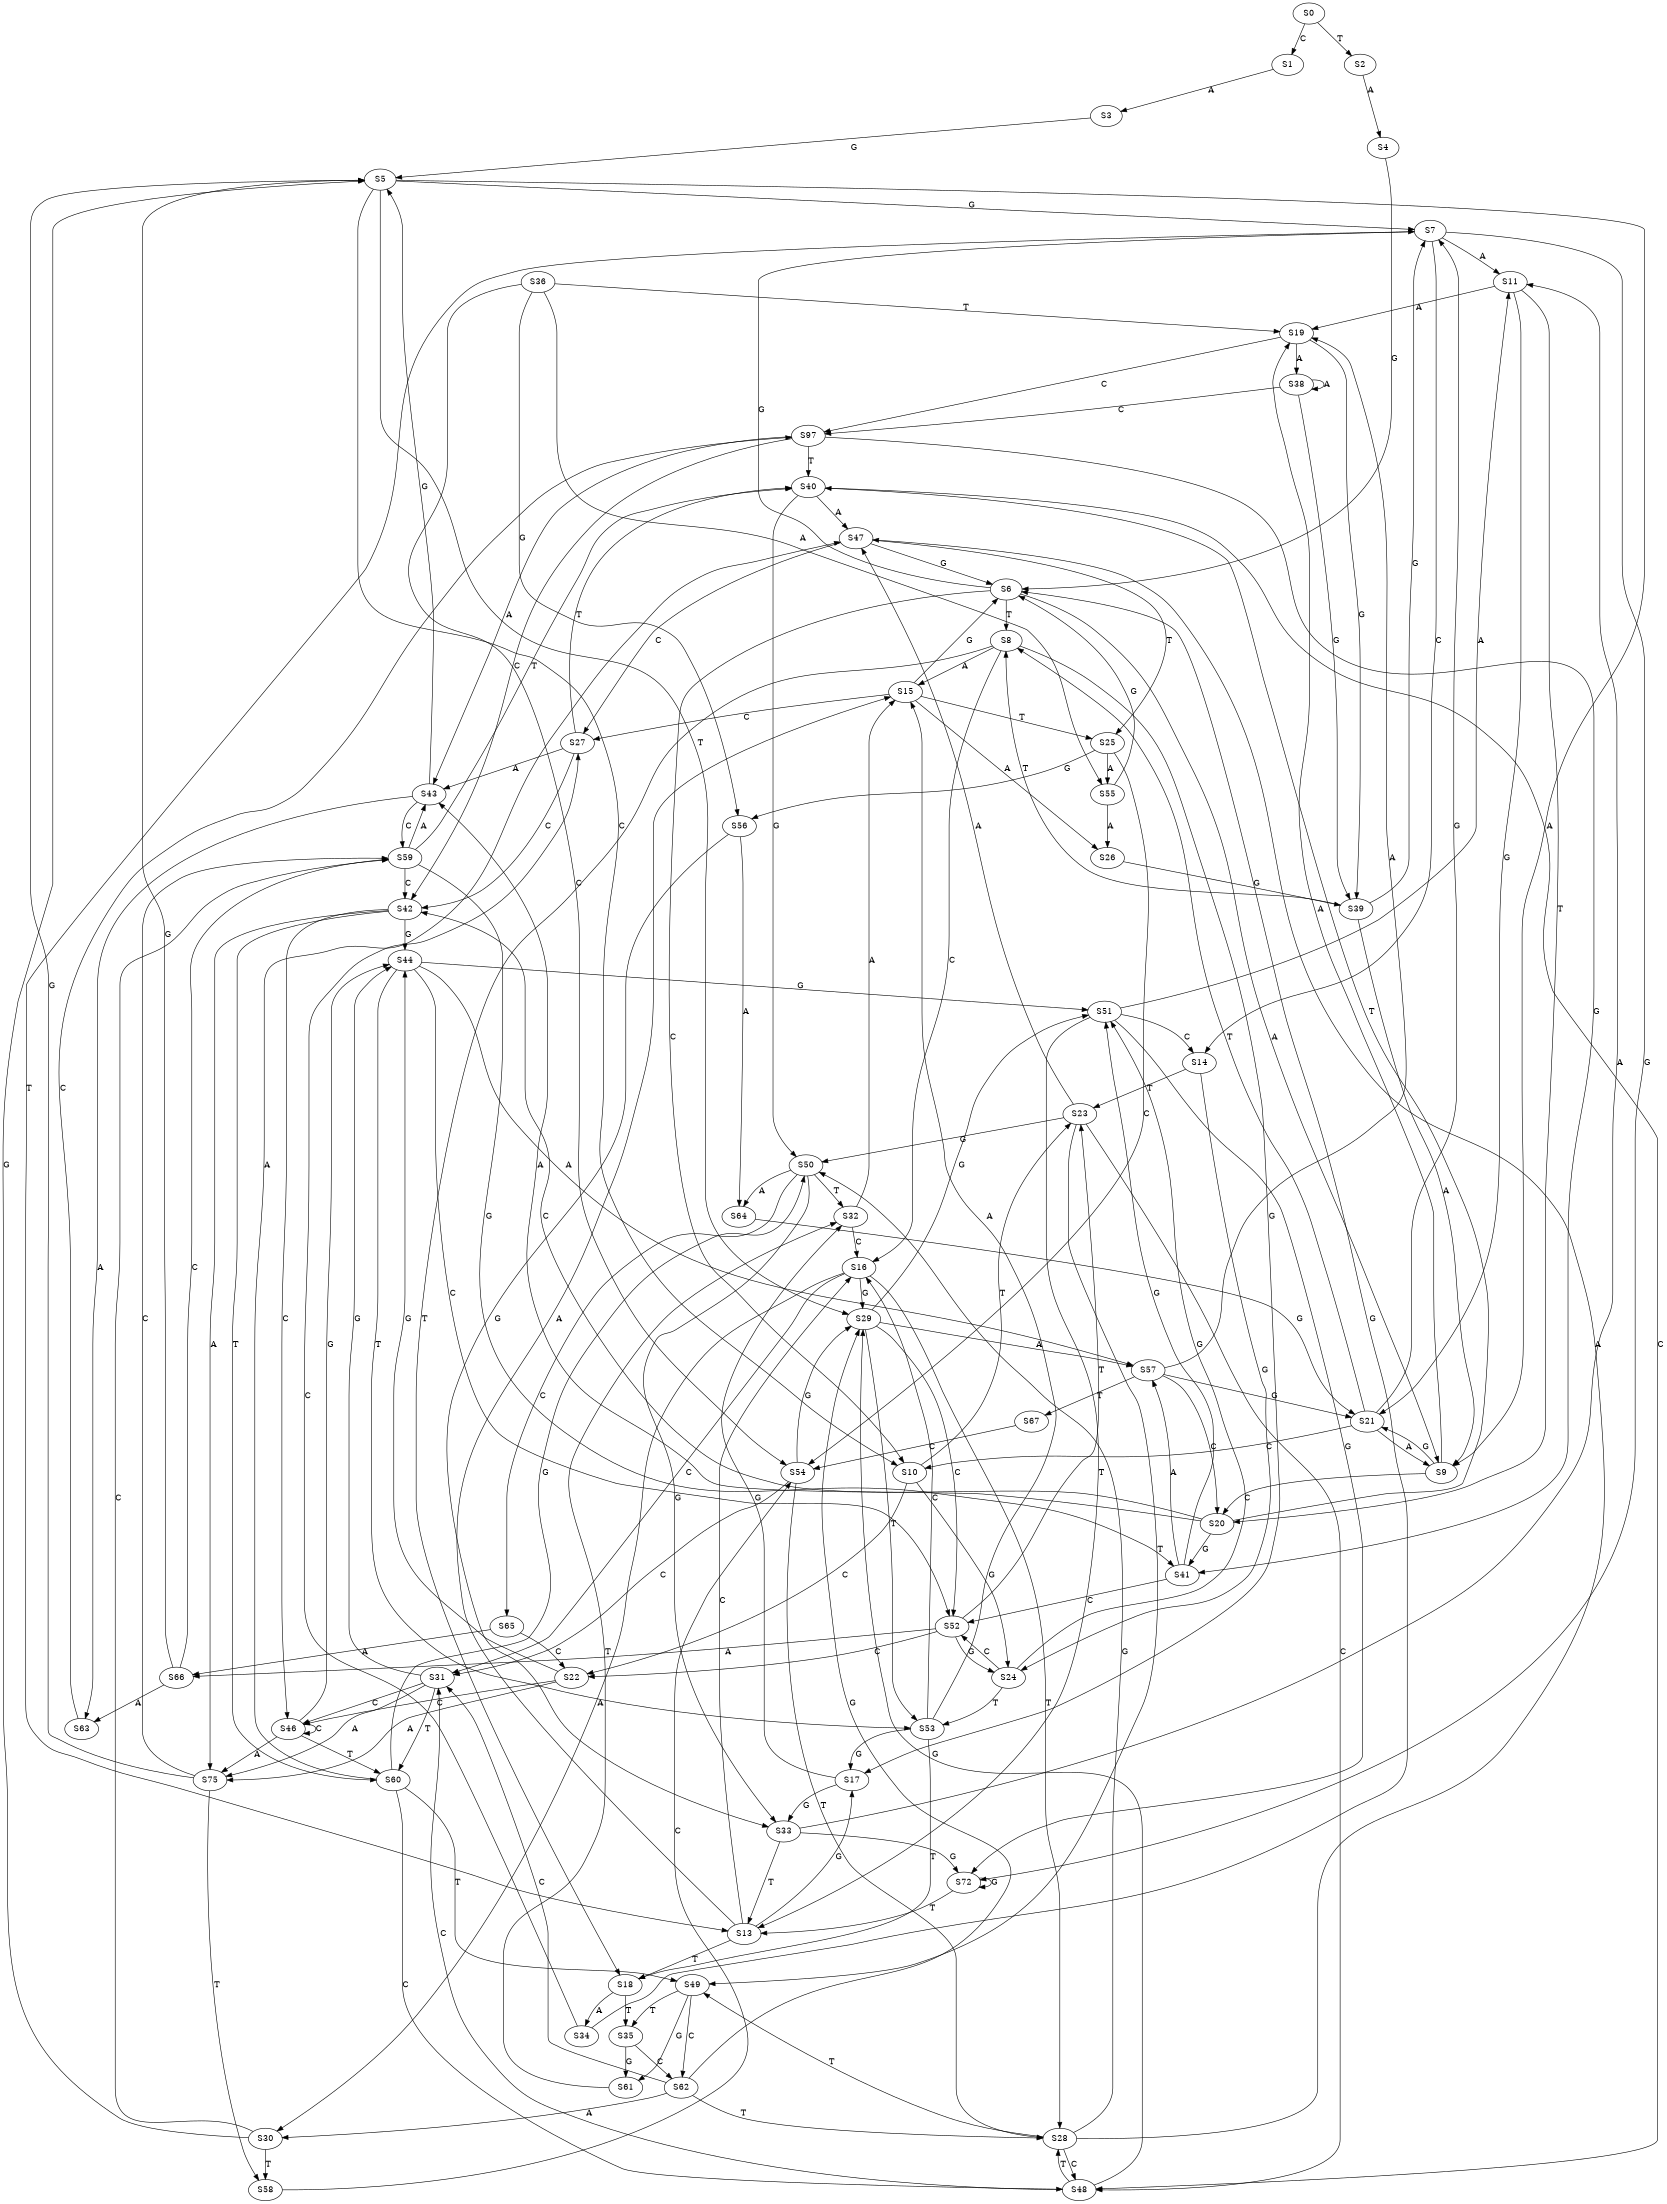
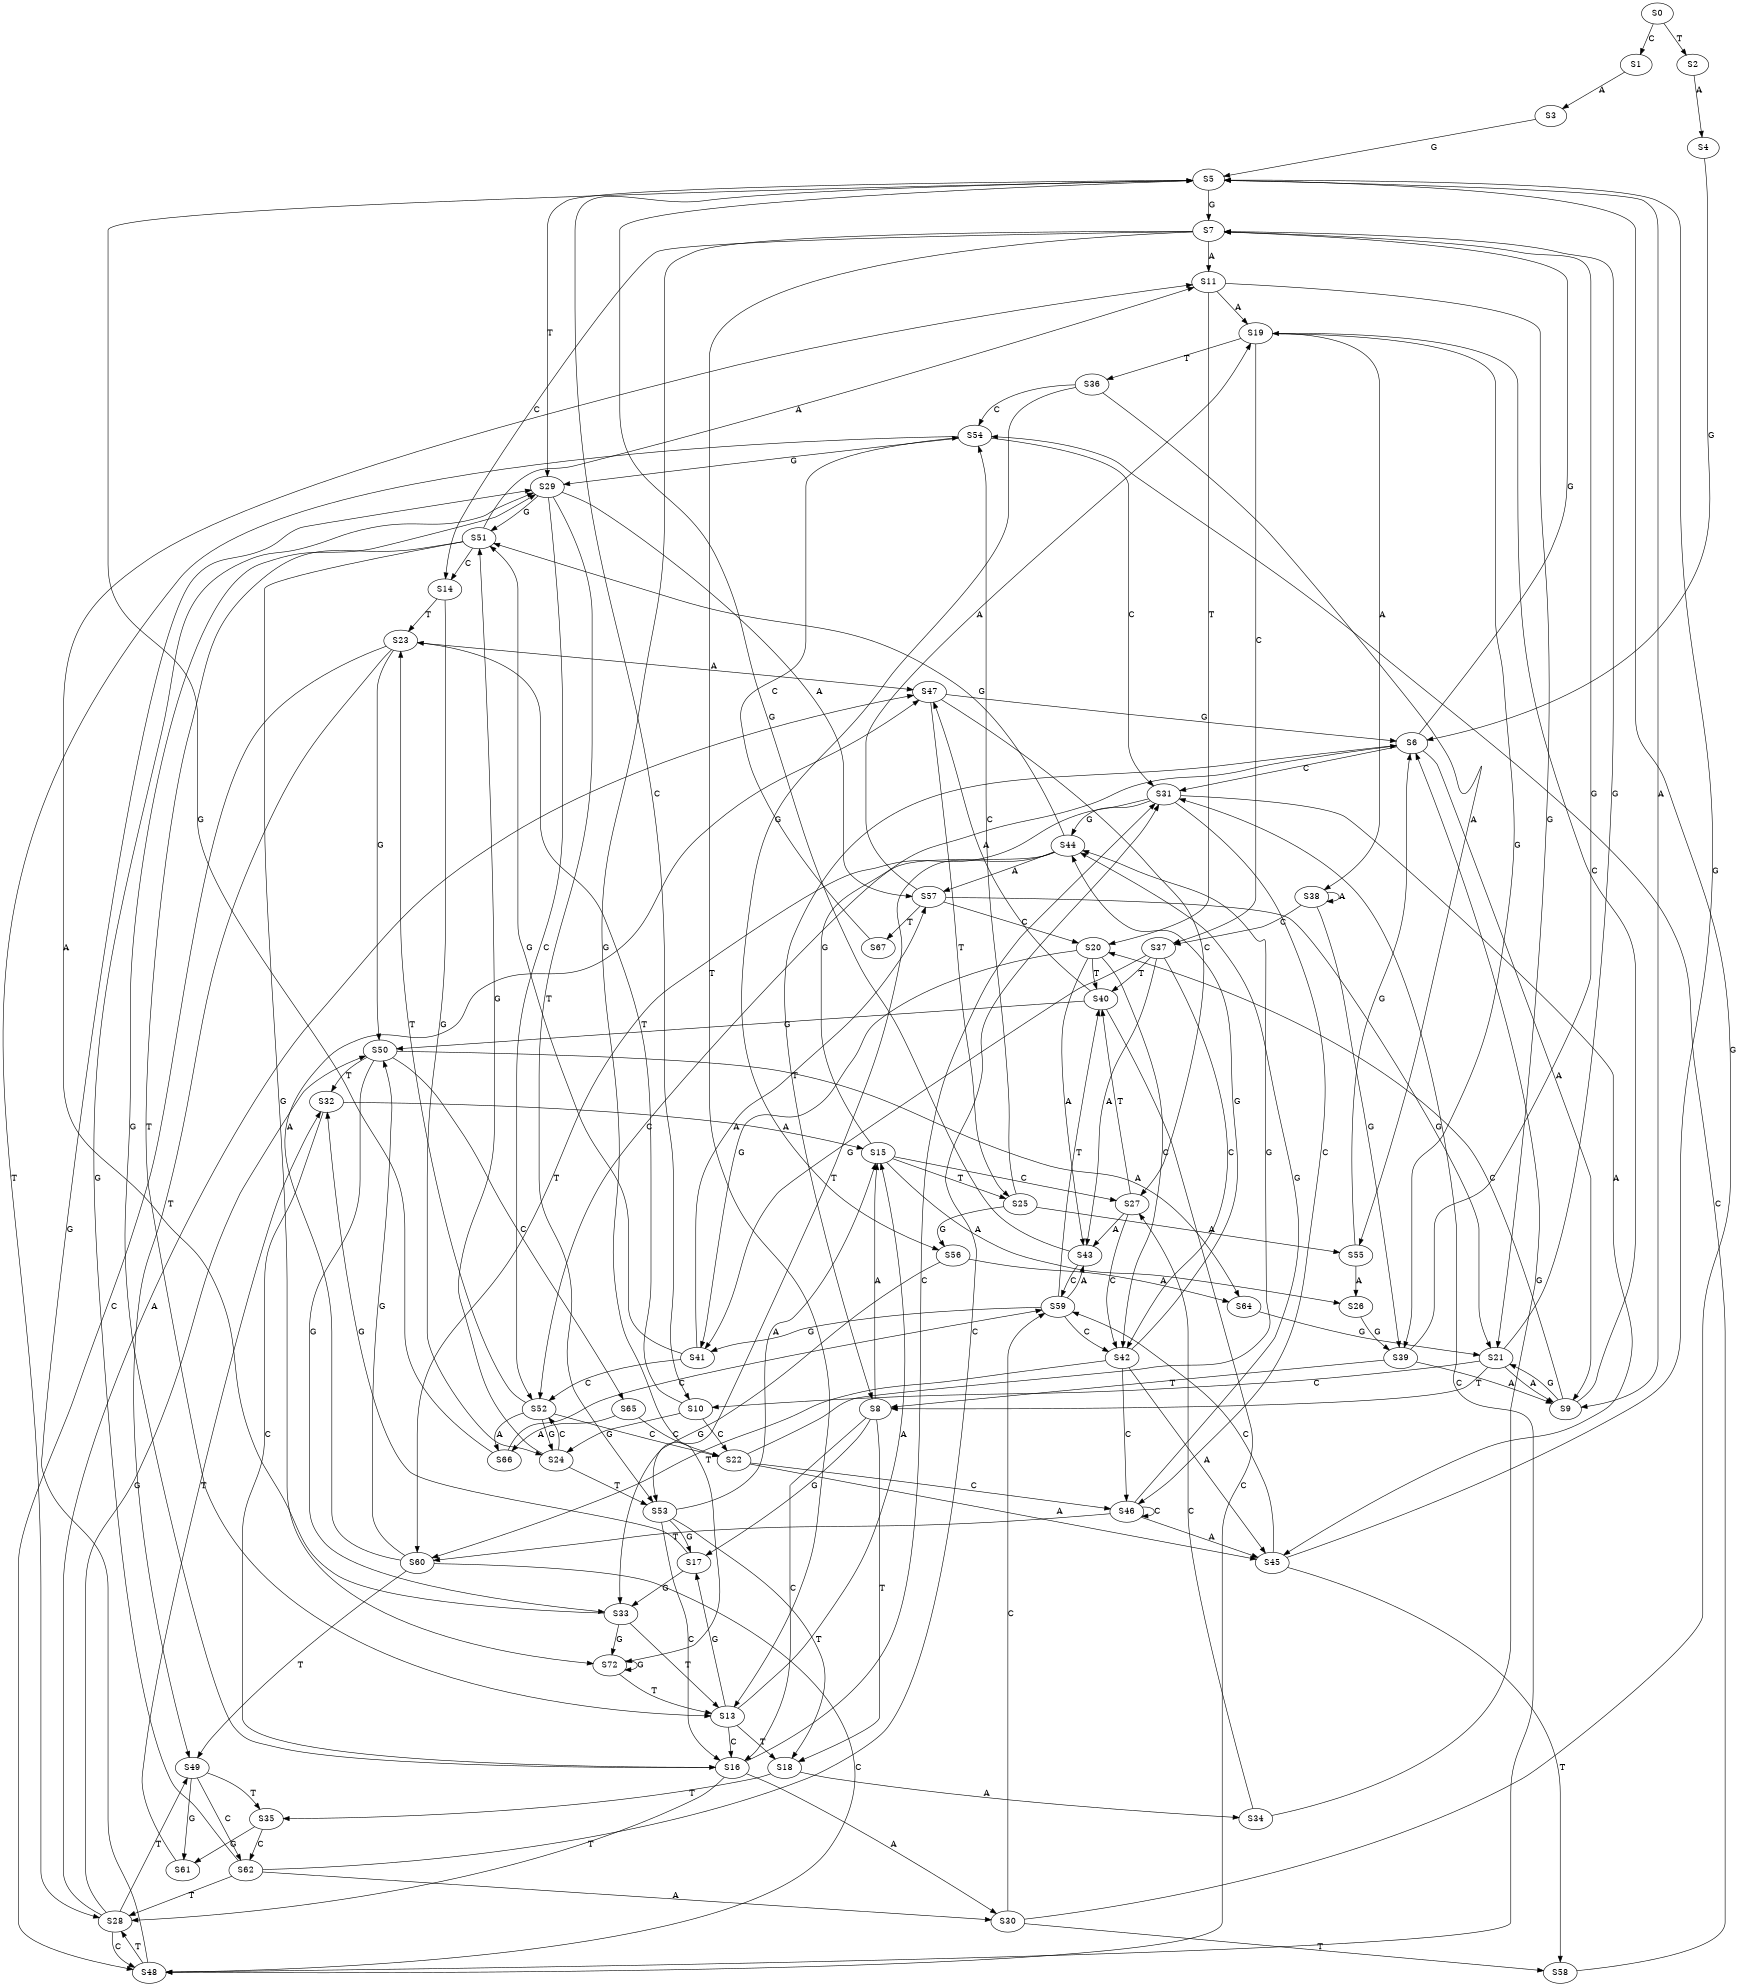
(914, 307) -> (1177, 358)
(808, 436) -> (1159, 948)
(1321, 909) -> (1595, 871)
(670, 954) -> (1291, 768)
(82, 1729) -> none
(210, 1780) -> (1272, 1563)
